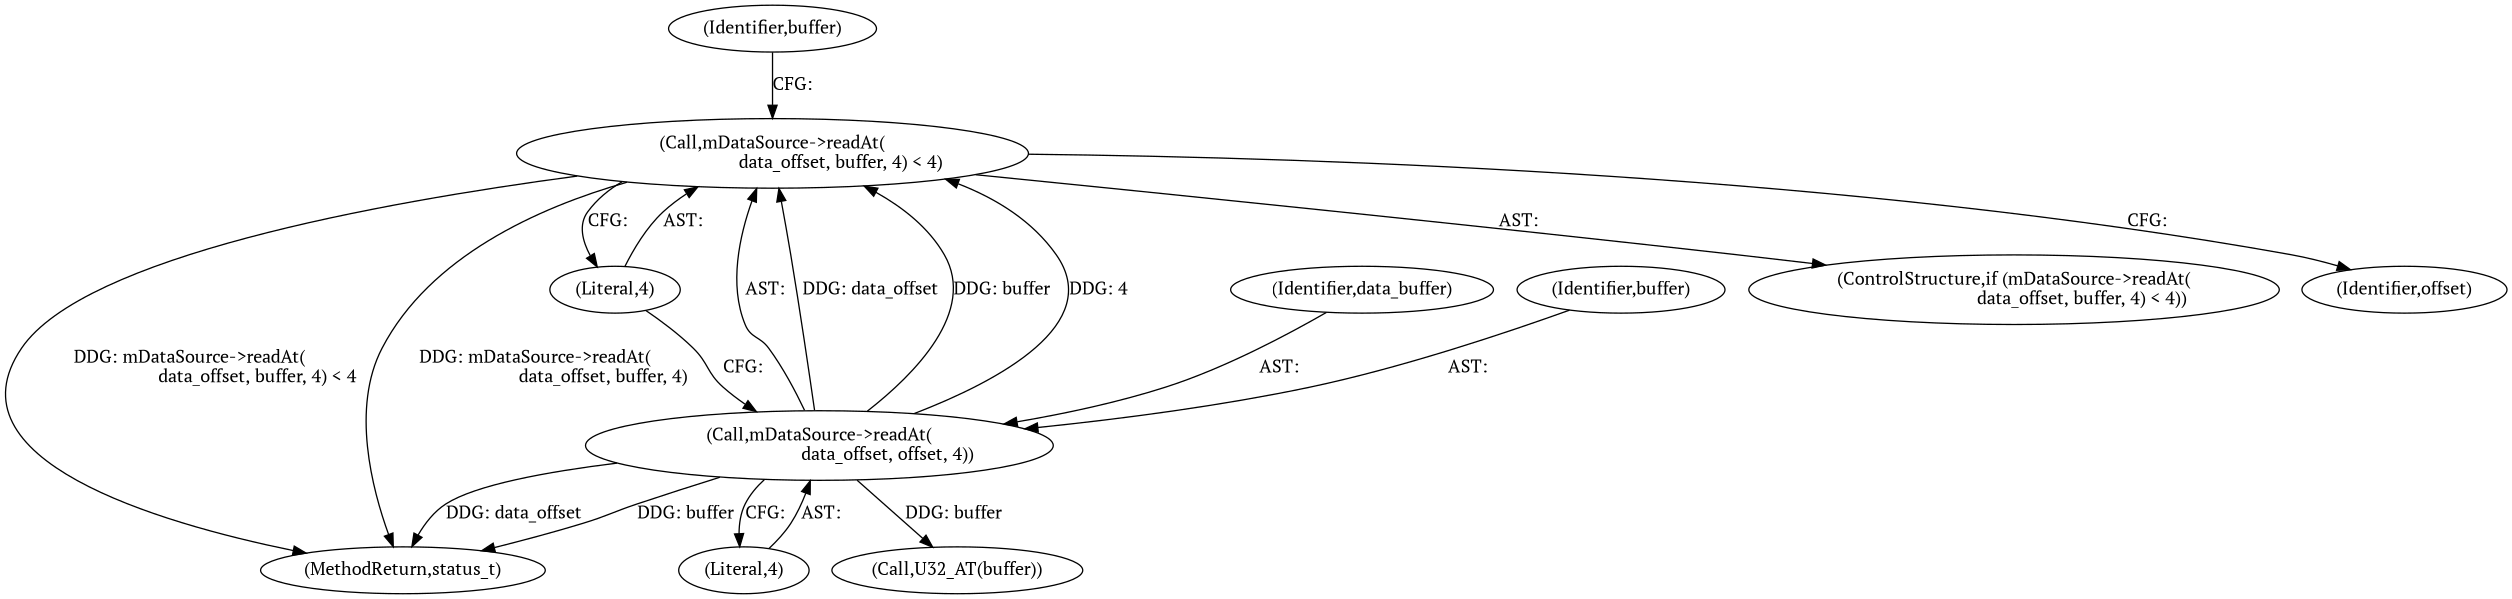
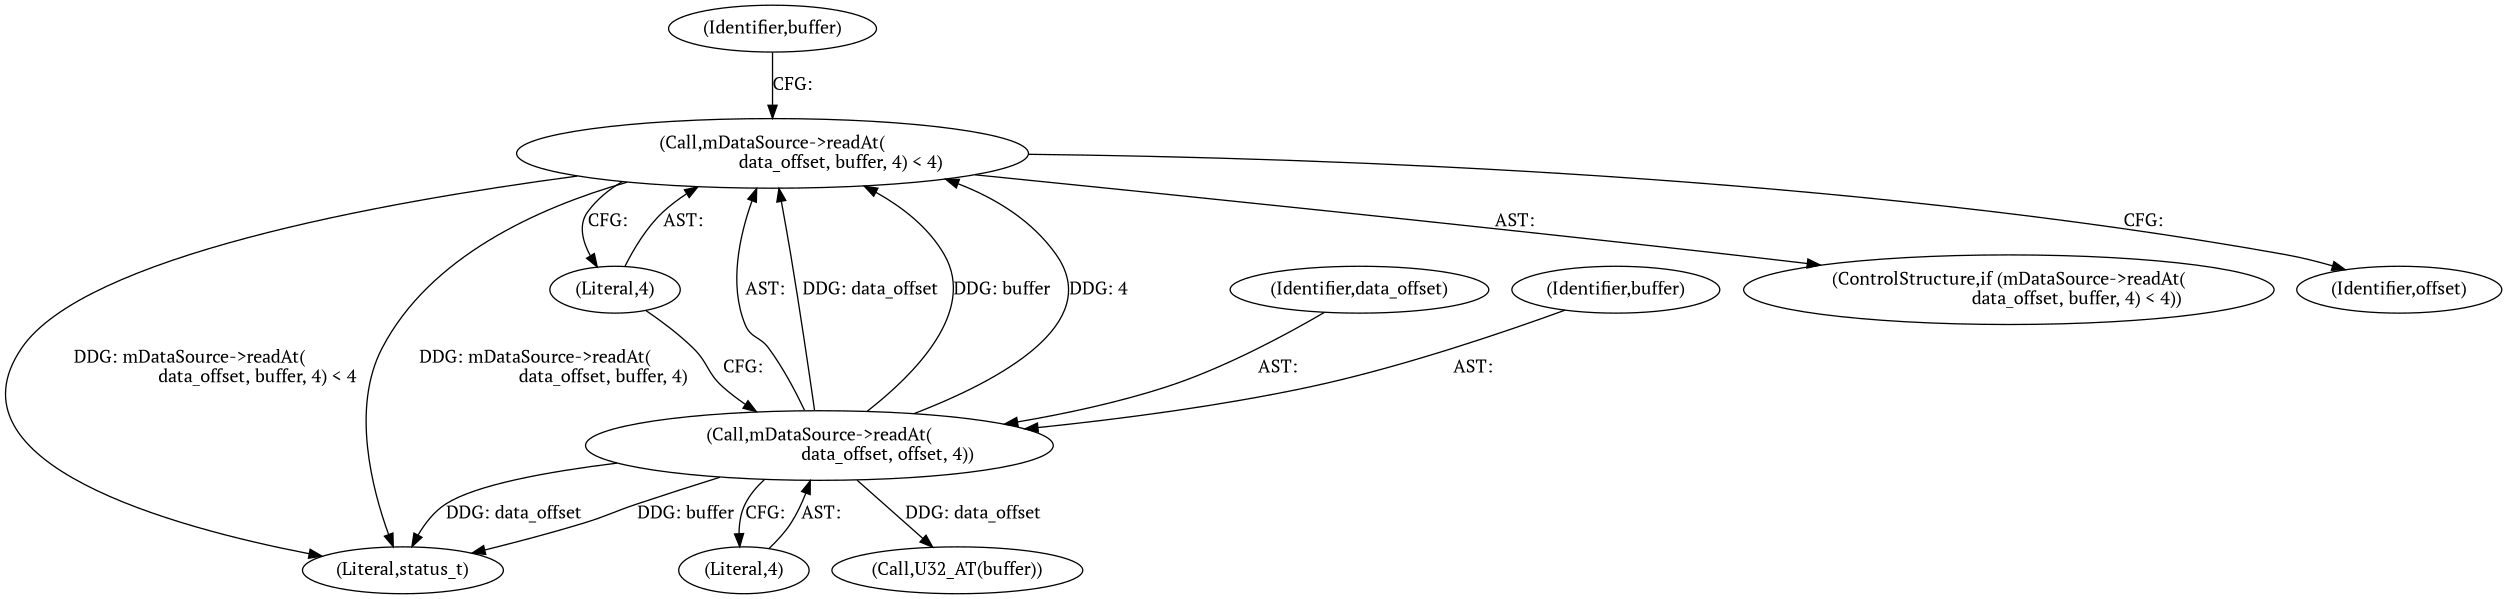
(1362, 290) -> (1359, 290)
(954, 514) -> (974, 514)
(403, 570) -> (403, 570)
